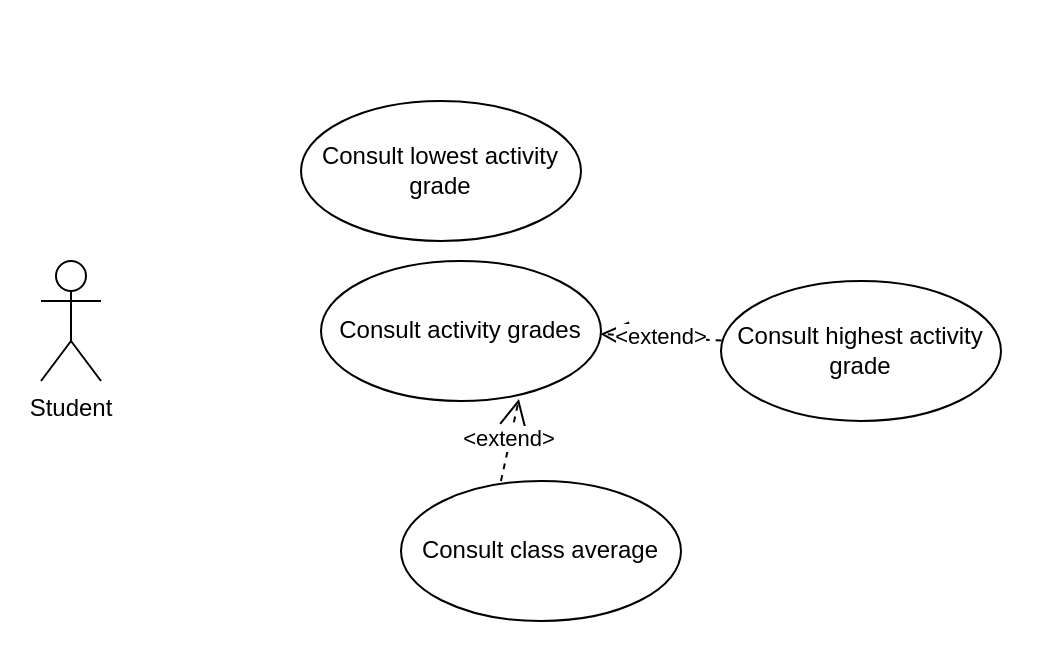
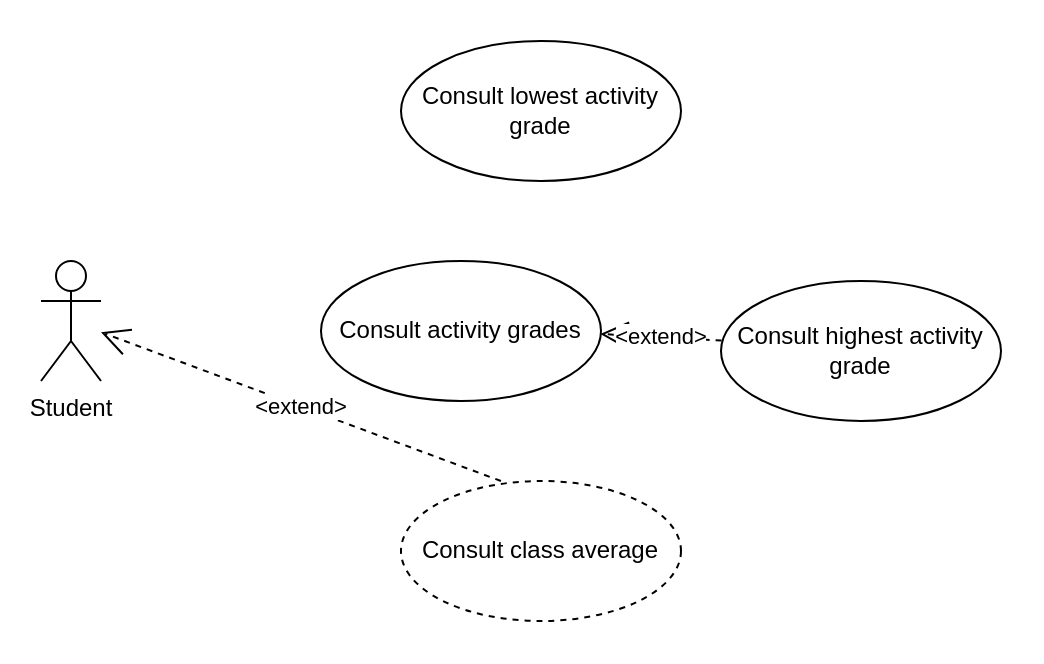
(441, 171) -> (541, 111)
(506, 456) -> (418, 450)
(541, 551) -> (541, 551)
